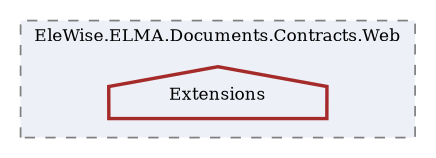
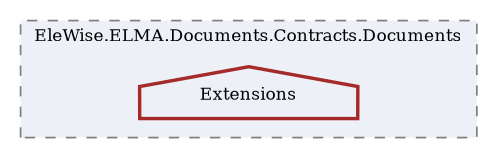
(218, 37) -> (249, 37)
